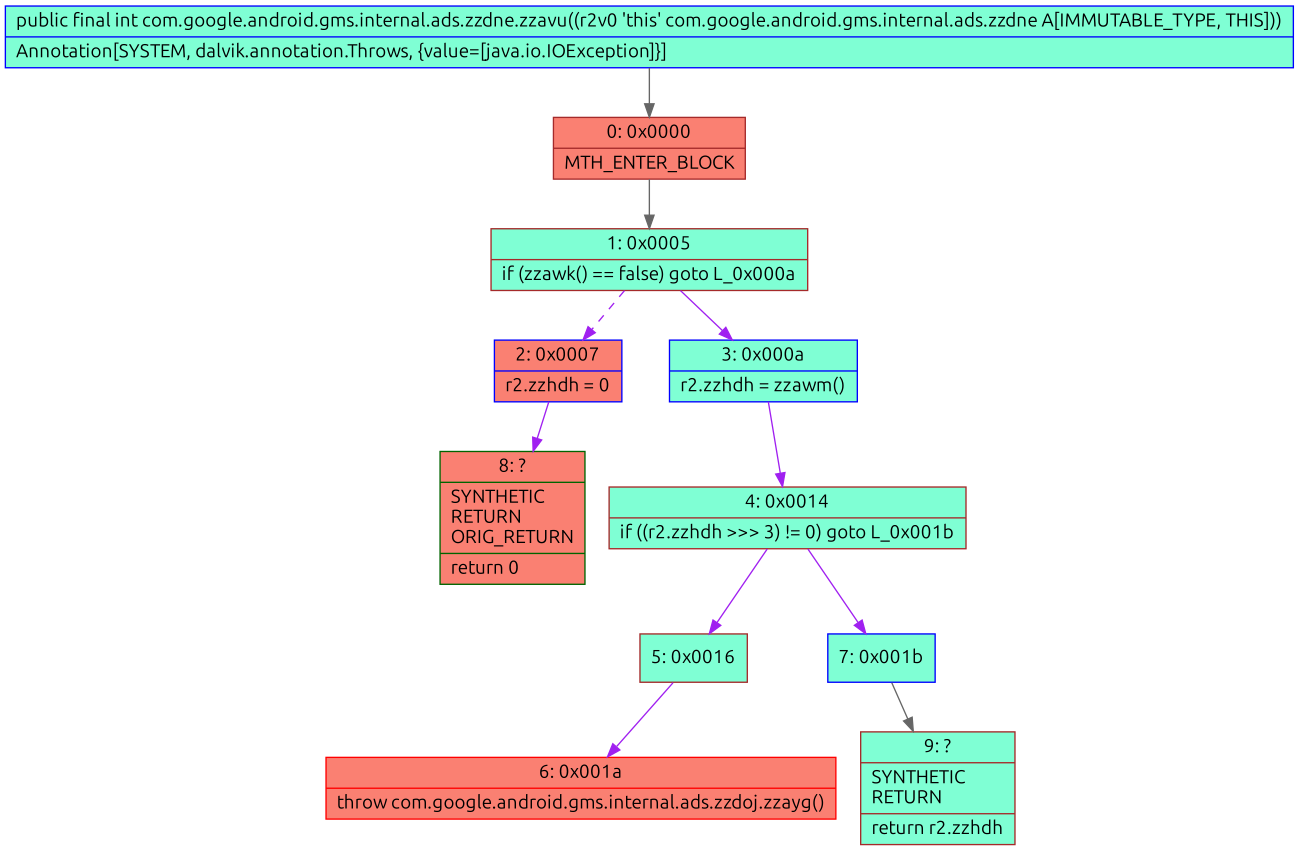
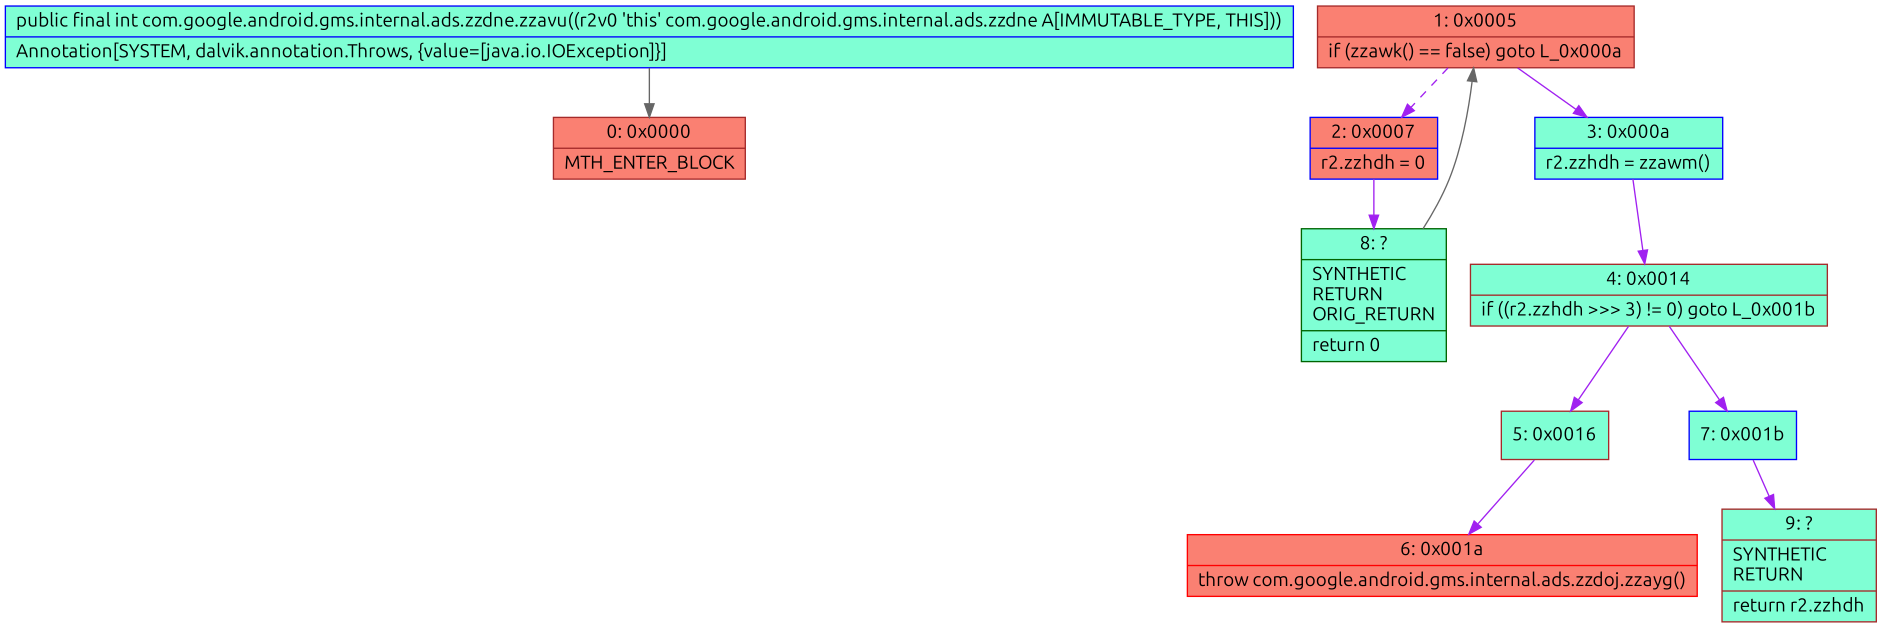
(649, 197) -> (1457, 158)
(649, 260) -> (1476, 37)
(513, 518) -> (1374, 295)
(900, 701) -> (1761, 478)
